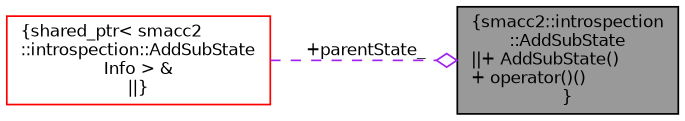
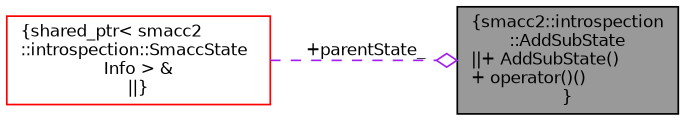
(139, 60) -> (139, 60)
